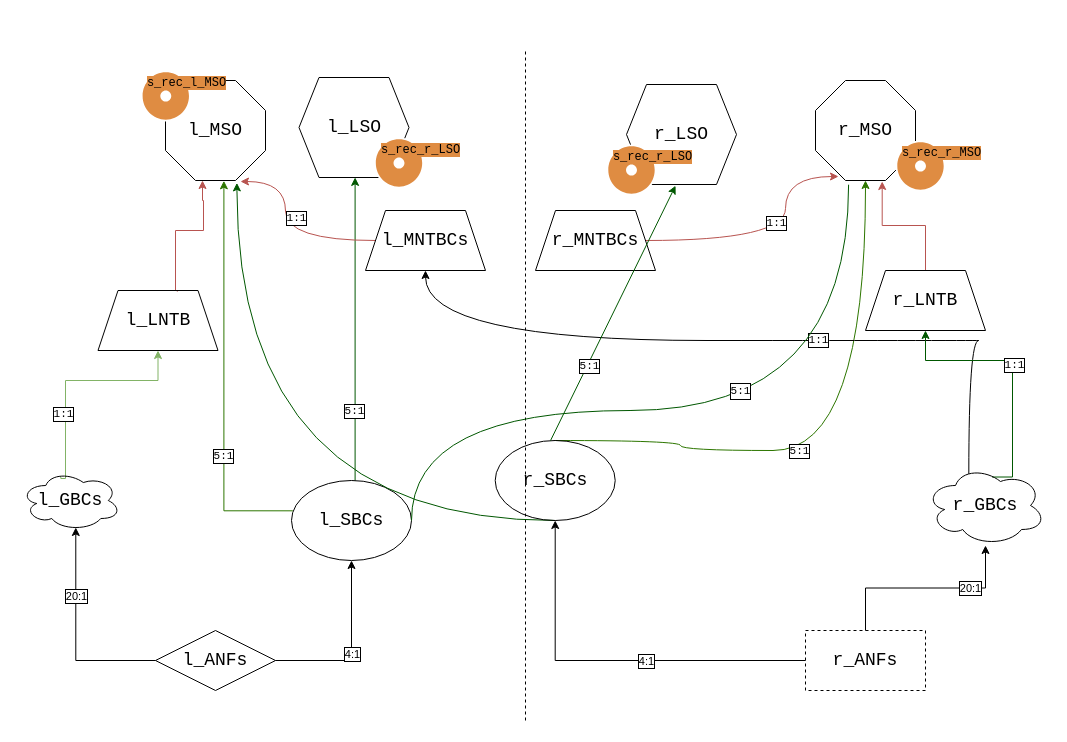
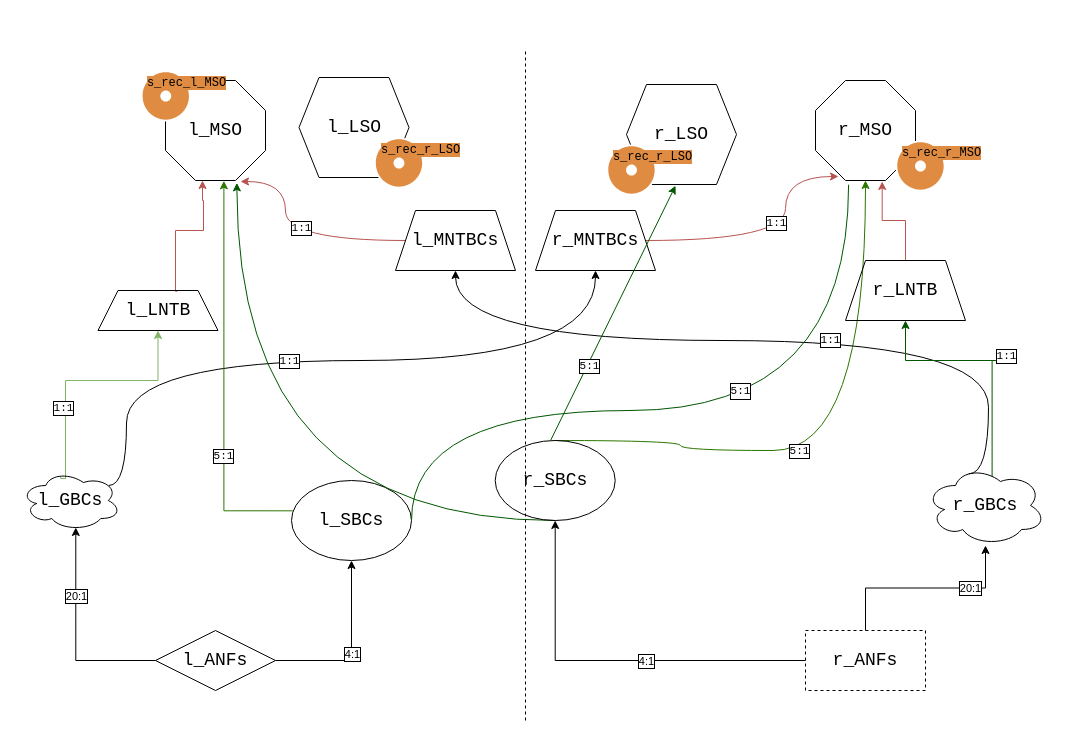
(426, 241) -> (456, 241)
(926, 301) -> (906, 291)
(158, 321) -> (158, 311)
(355, 332) -> none
none -> (335, 361)
